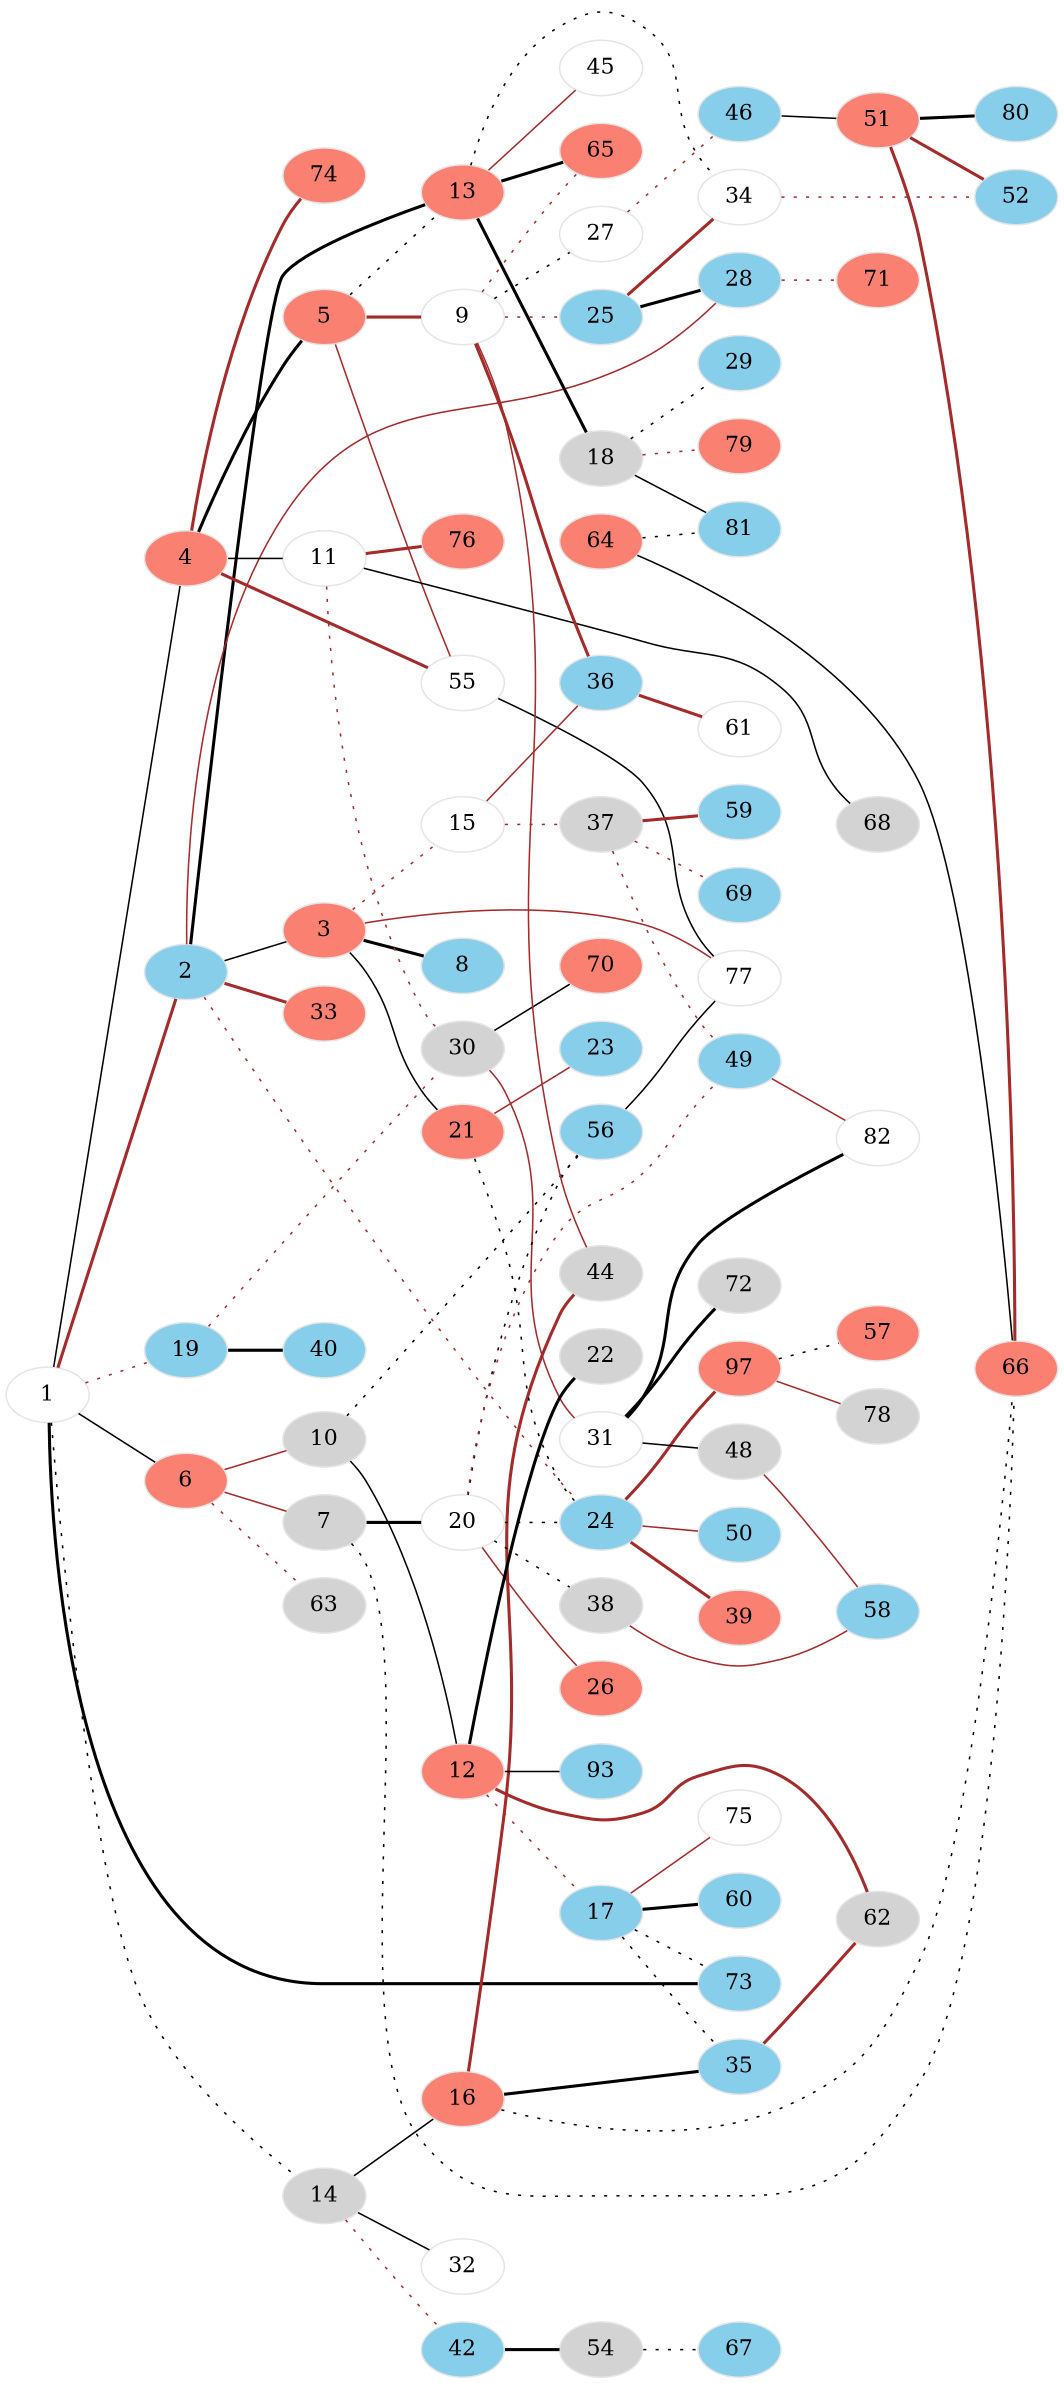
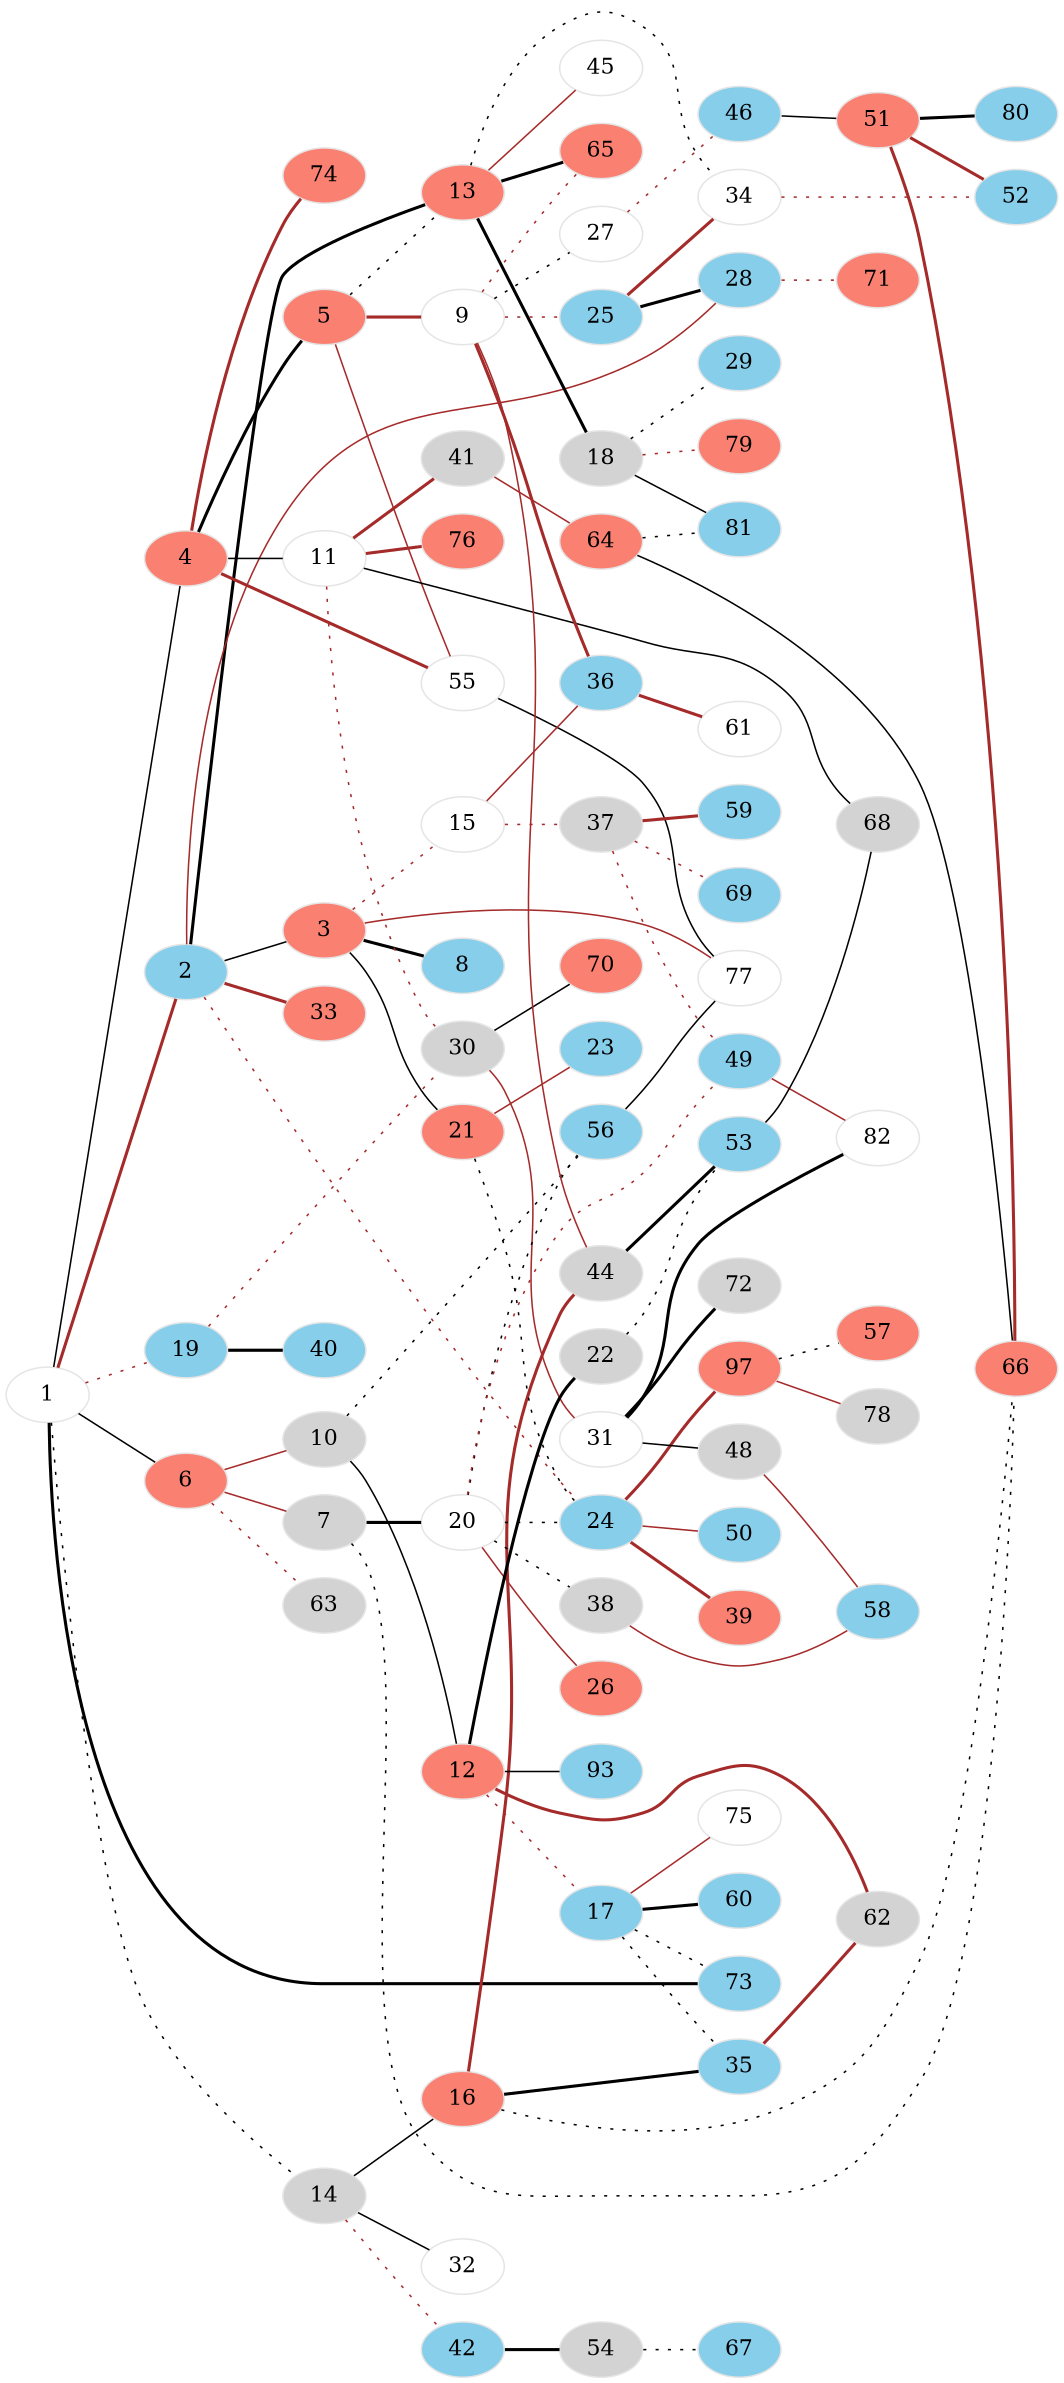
none -> (463, 458)
none -> (740, 1144)
